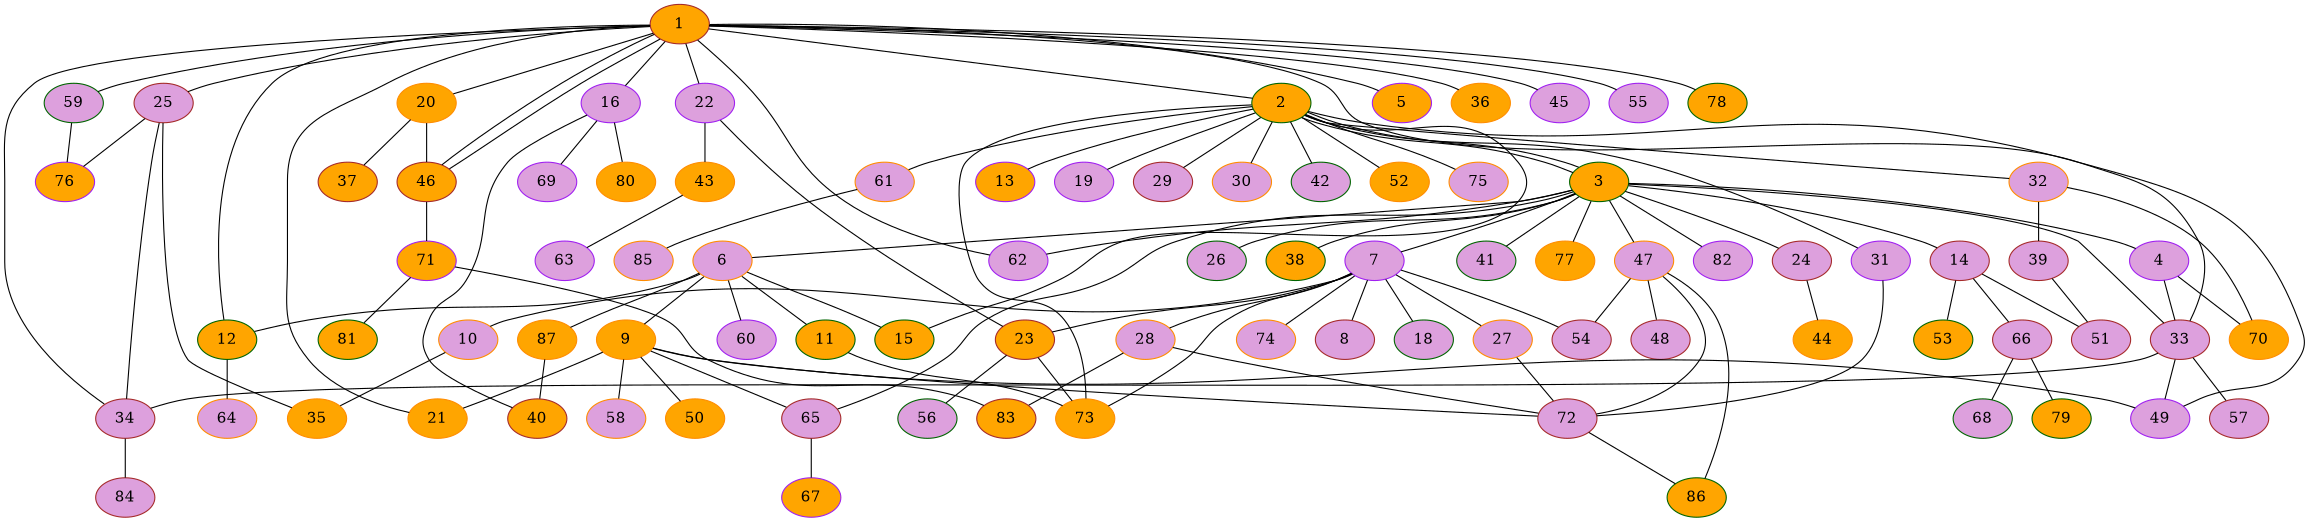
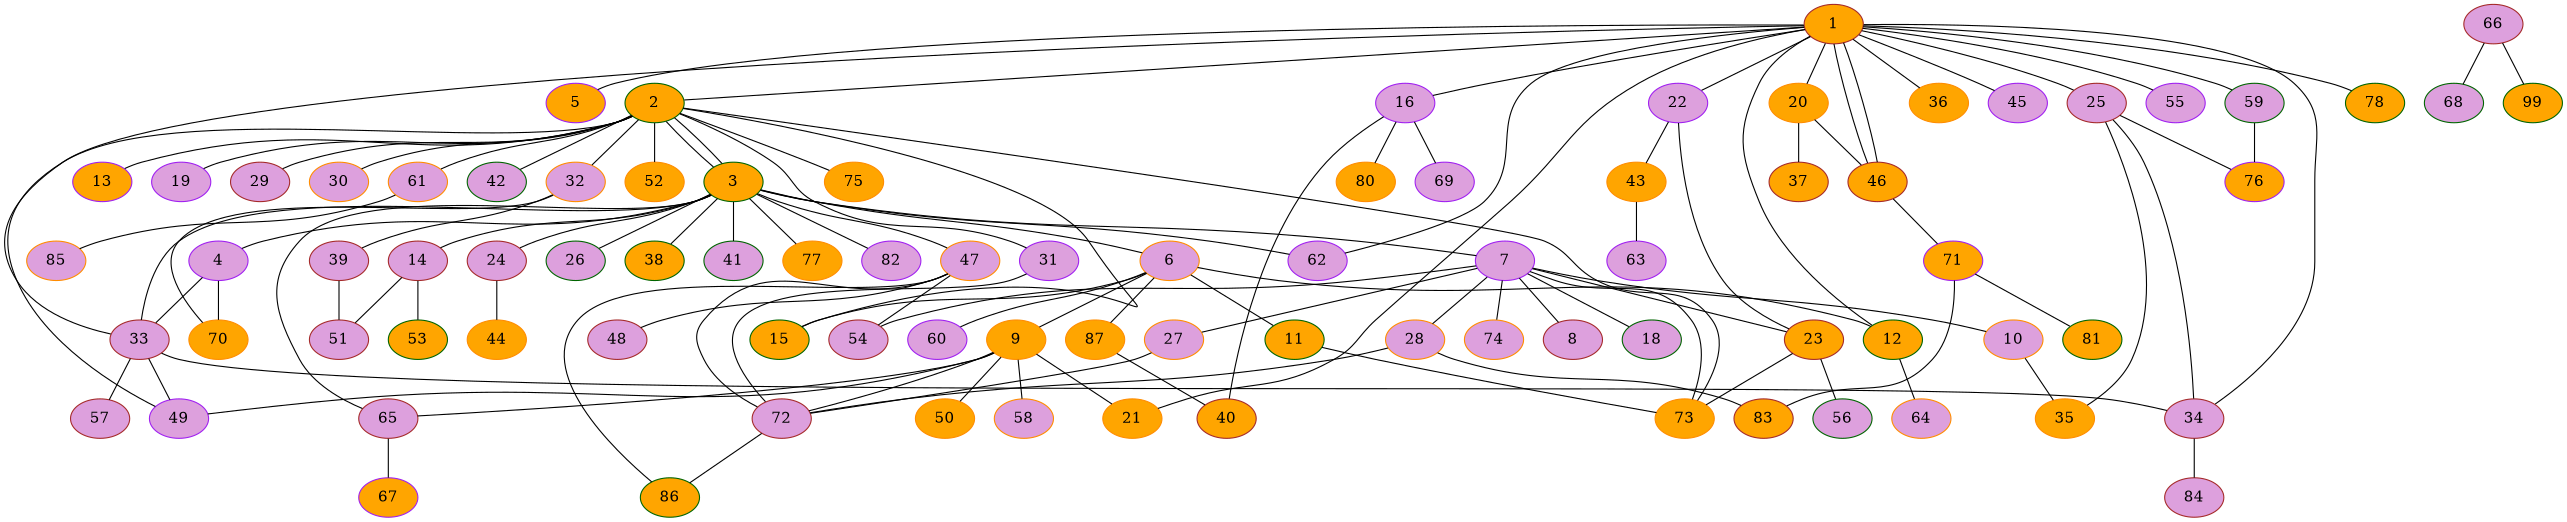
(1479, 182) -> (854, 182)
(1991, 300) -> none
(2062, 419) -> (2533, 103)
